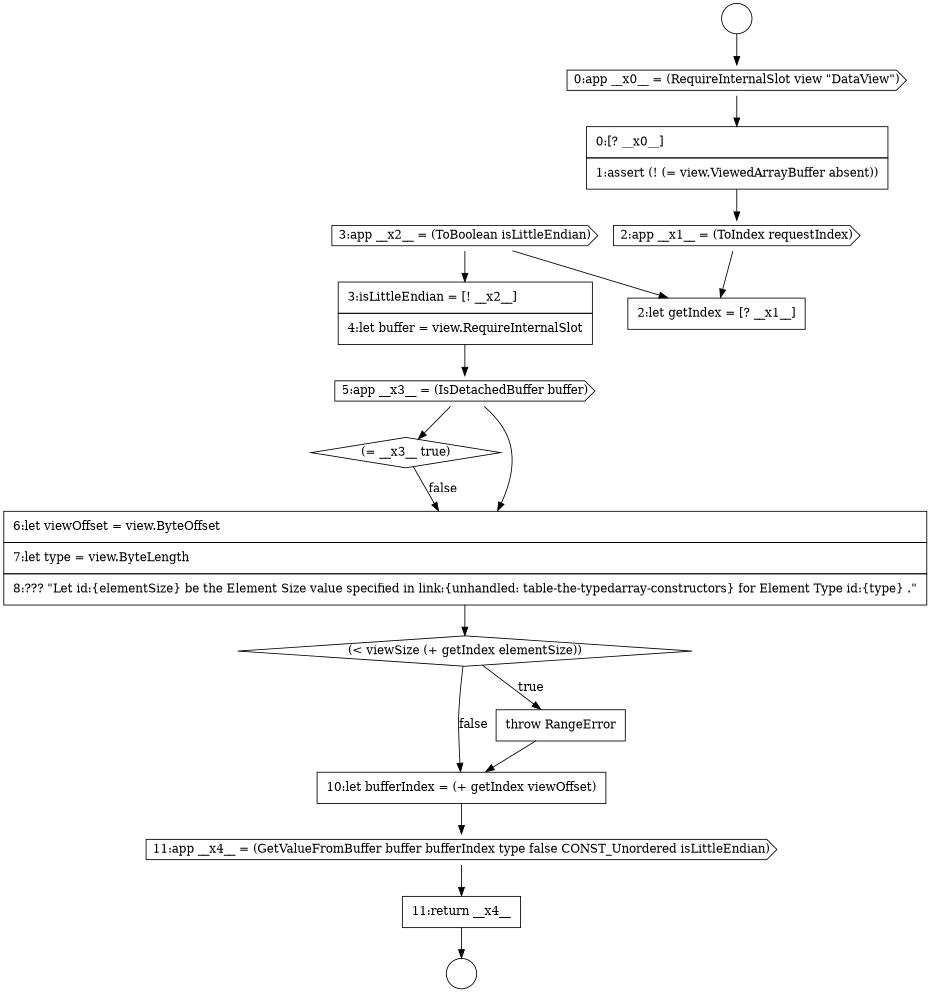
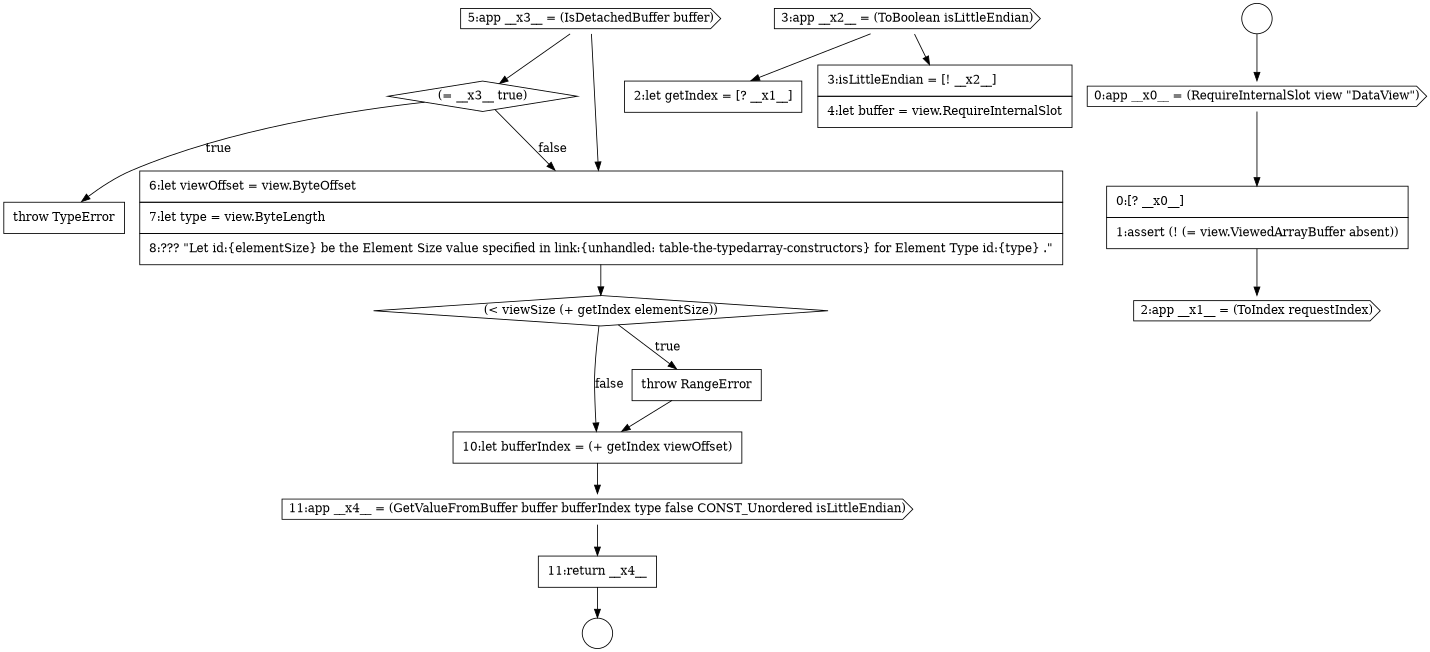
none -> (64, 217)
(728, 270) -> none
(465, 356) -> none
